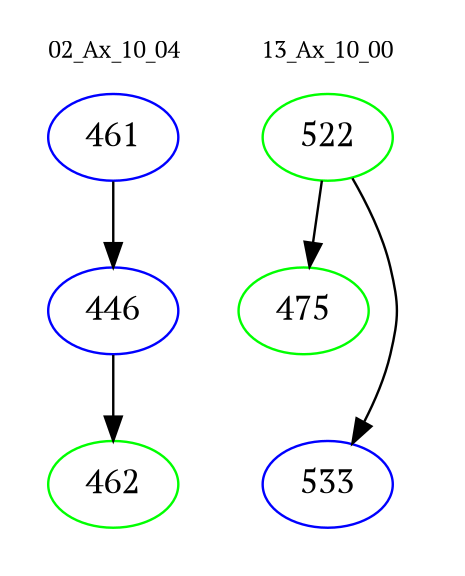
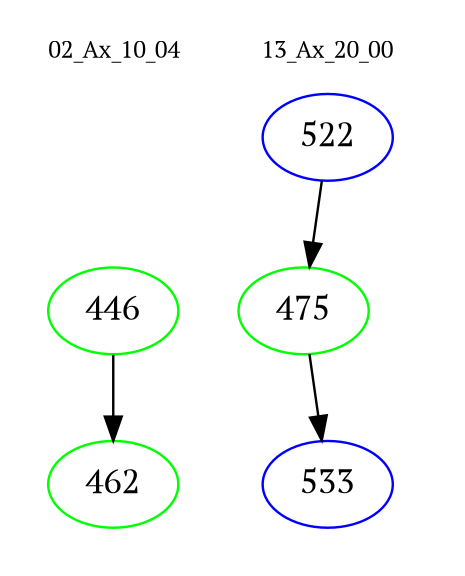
(328, 52) -> (328, 52)
(113, 137) -> none
(328, 137) -> (328, 137)
(396, 298) -> (314, 385)
(113, 311) -> (113, 311)
